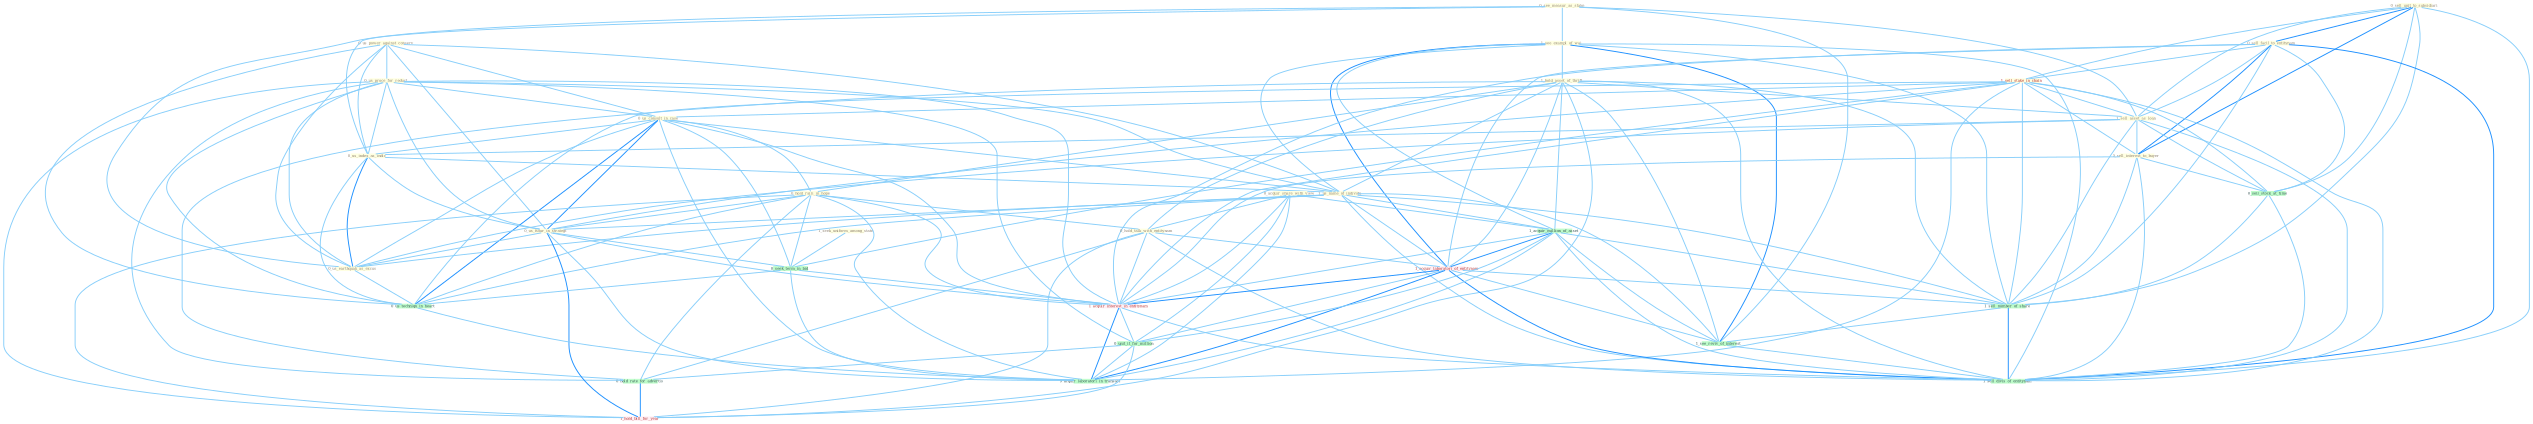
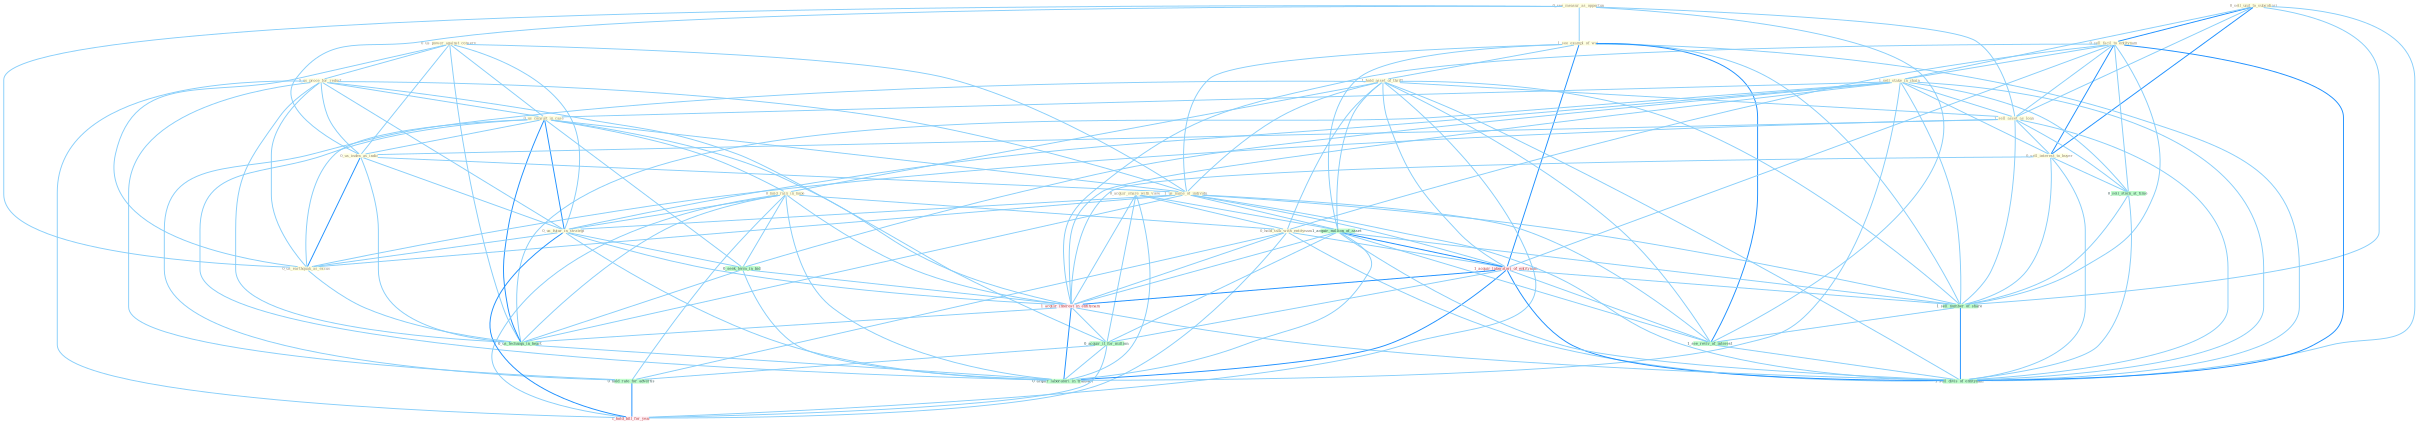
(1562, 6) -> (1579, 6)
(2022, 81) -> (1900, 81)
(1004, 115) -> (796, 325)
none -> (1694, 119)
(2374, 125) -> none
(847, 231) -> none
(1134, 344) -> (1107, 344)
